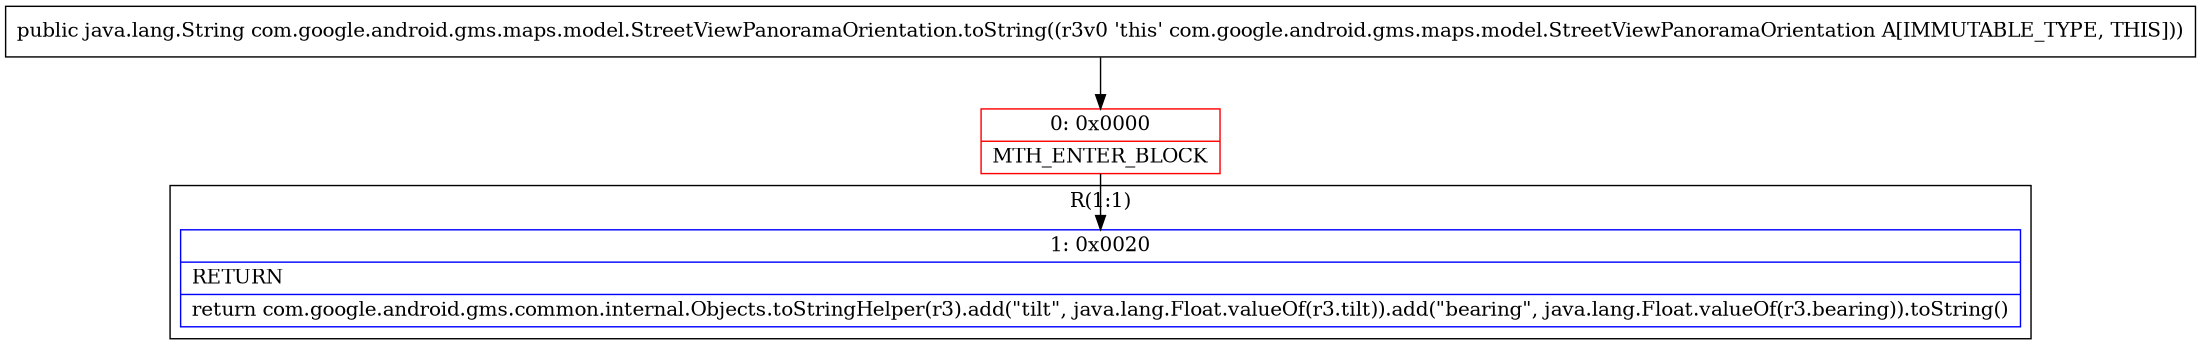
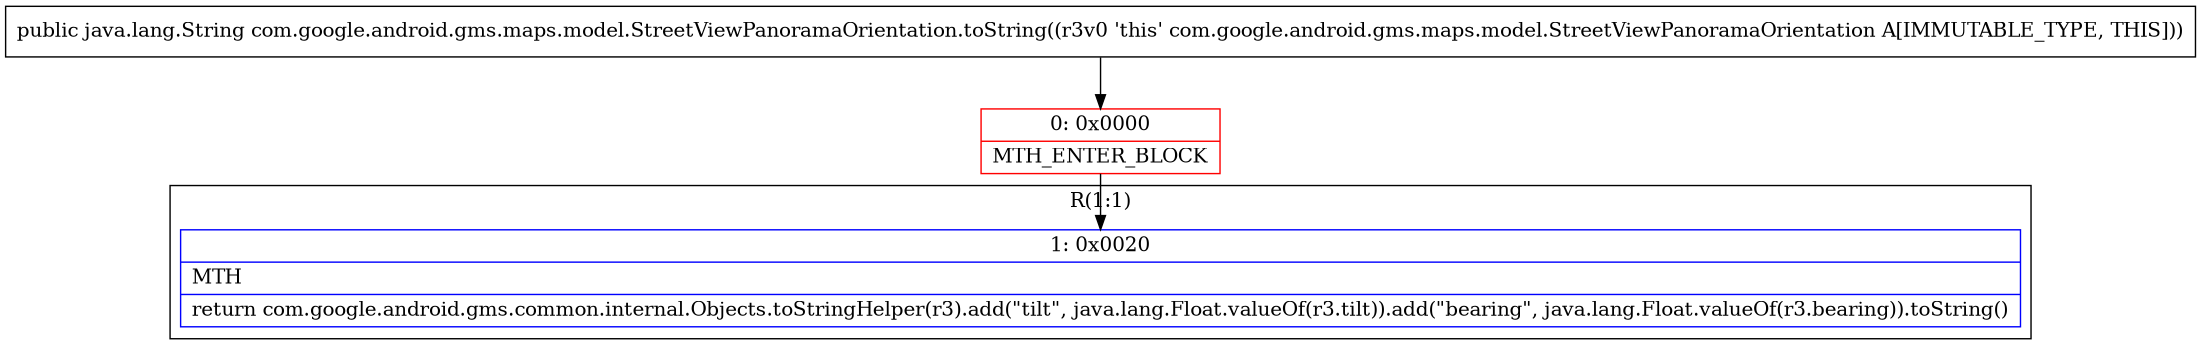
(238, 278) -> (217, 278)
